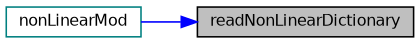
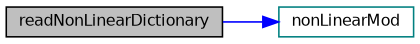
(161, 22) -> (243, 22)
